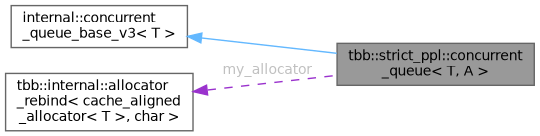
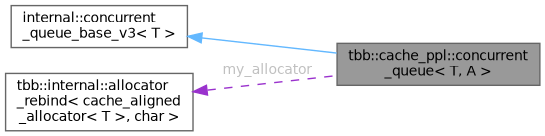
(436, 64) -> (438, 64)
